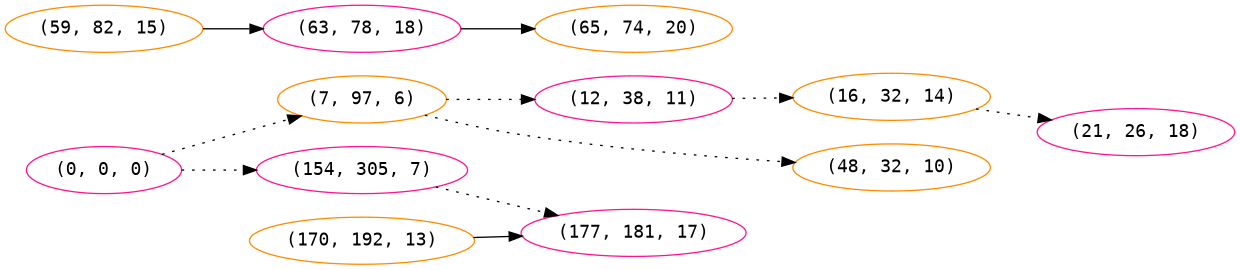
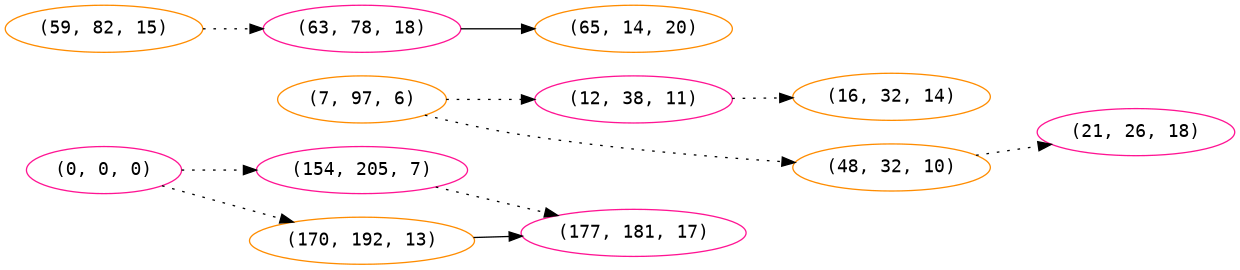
(226, 29) -> (226, 29)
(634, 29) -> (634, 29)
(1007, 113) -> (1007, 151)
(225, 137) -> (221, 202)
(362, 170) -> (362, 170)
